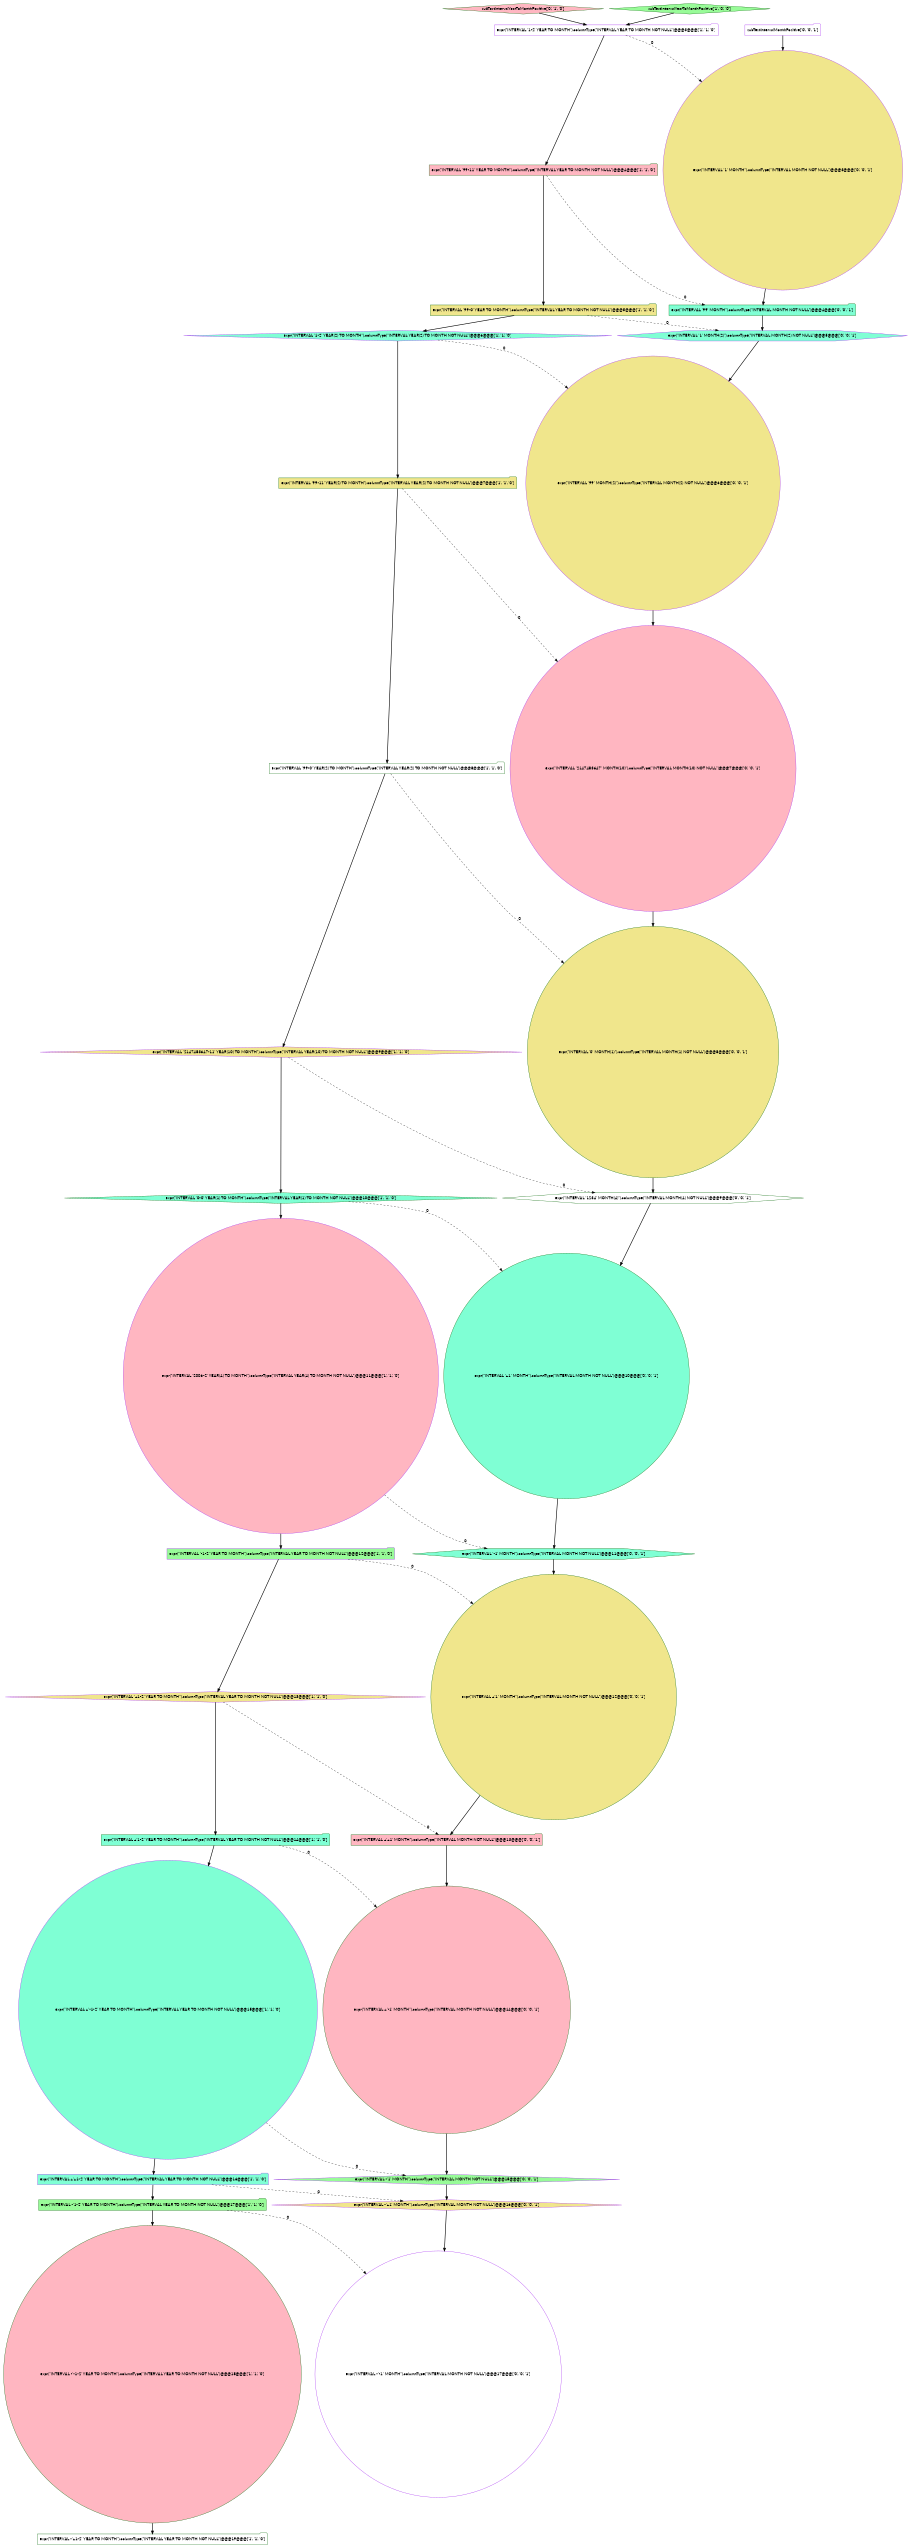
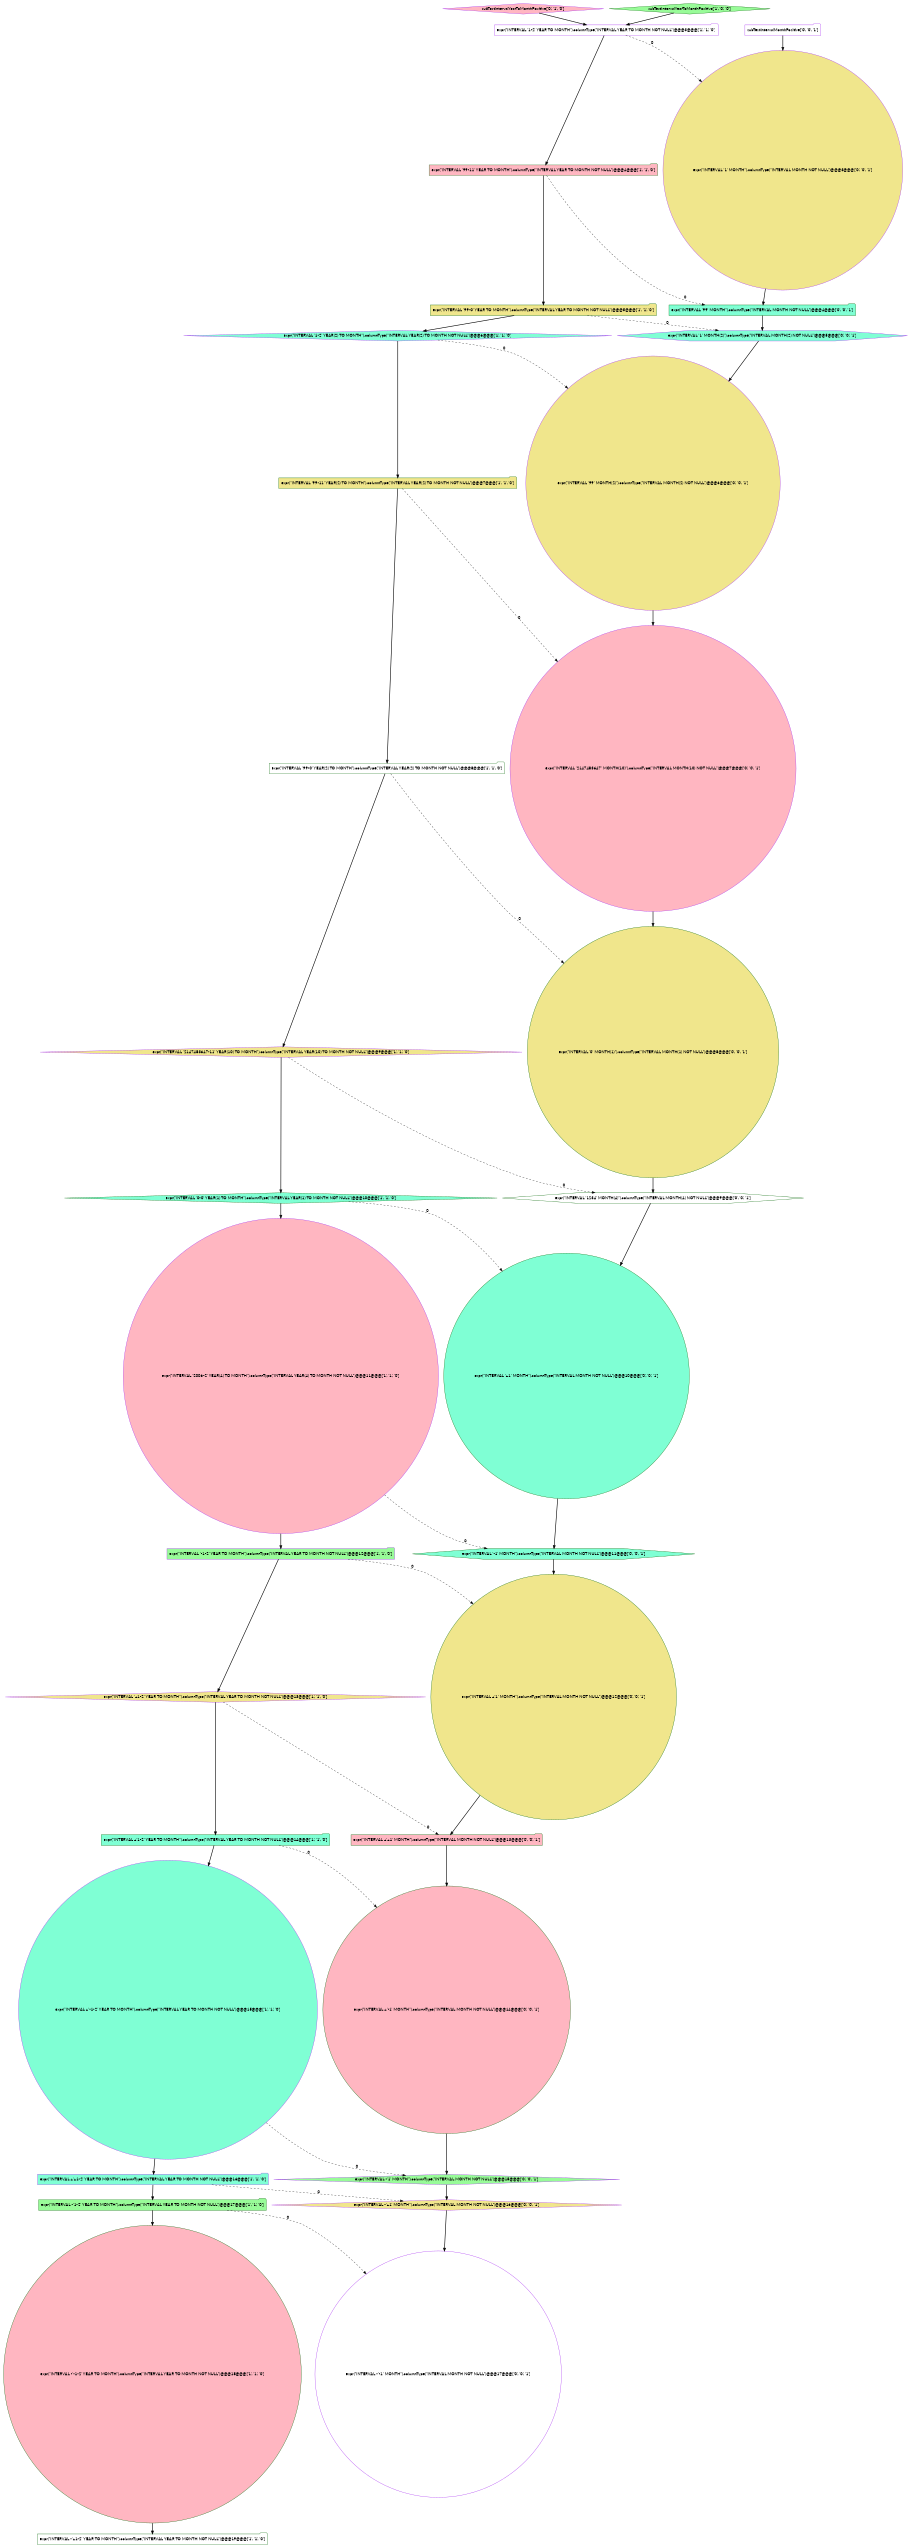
(523, 9) -> (523, 9)
